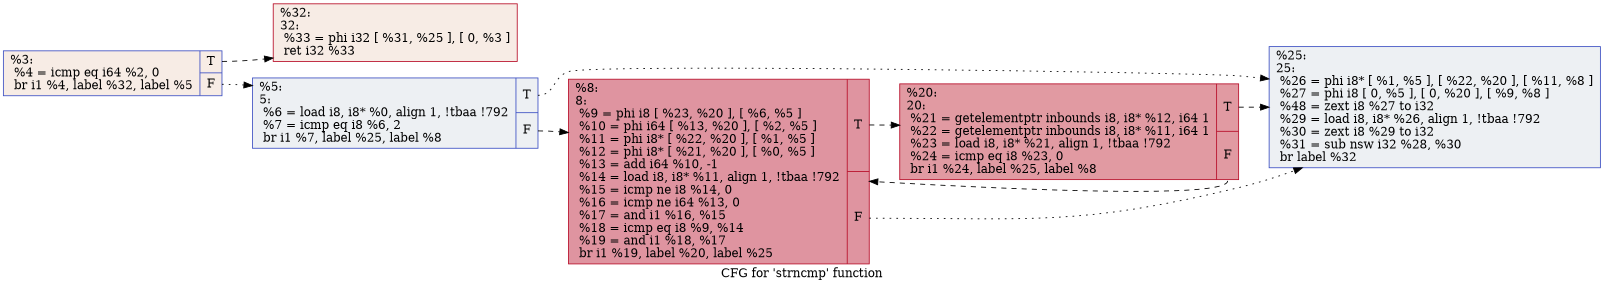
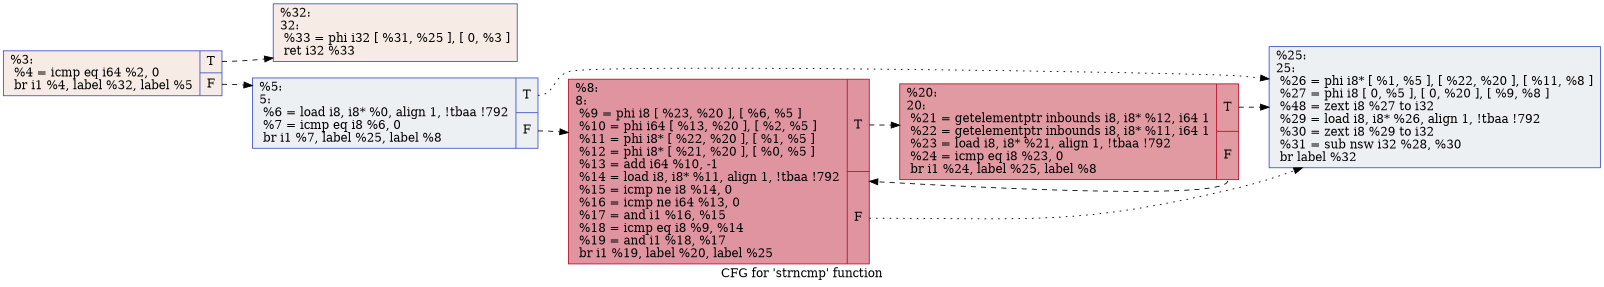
(395, 33) -> (395, 33)
(233, 84) -> (233, 84)
(330, 125) -> (330, 125)
